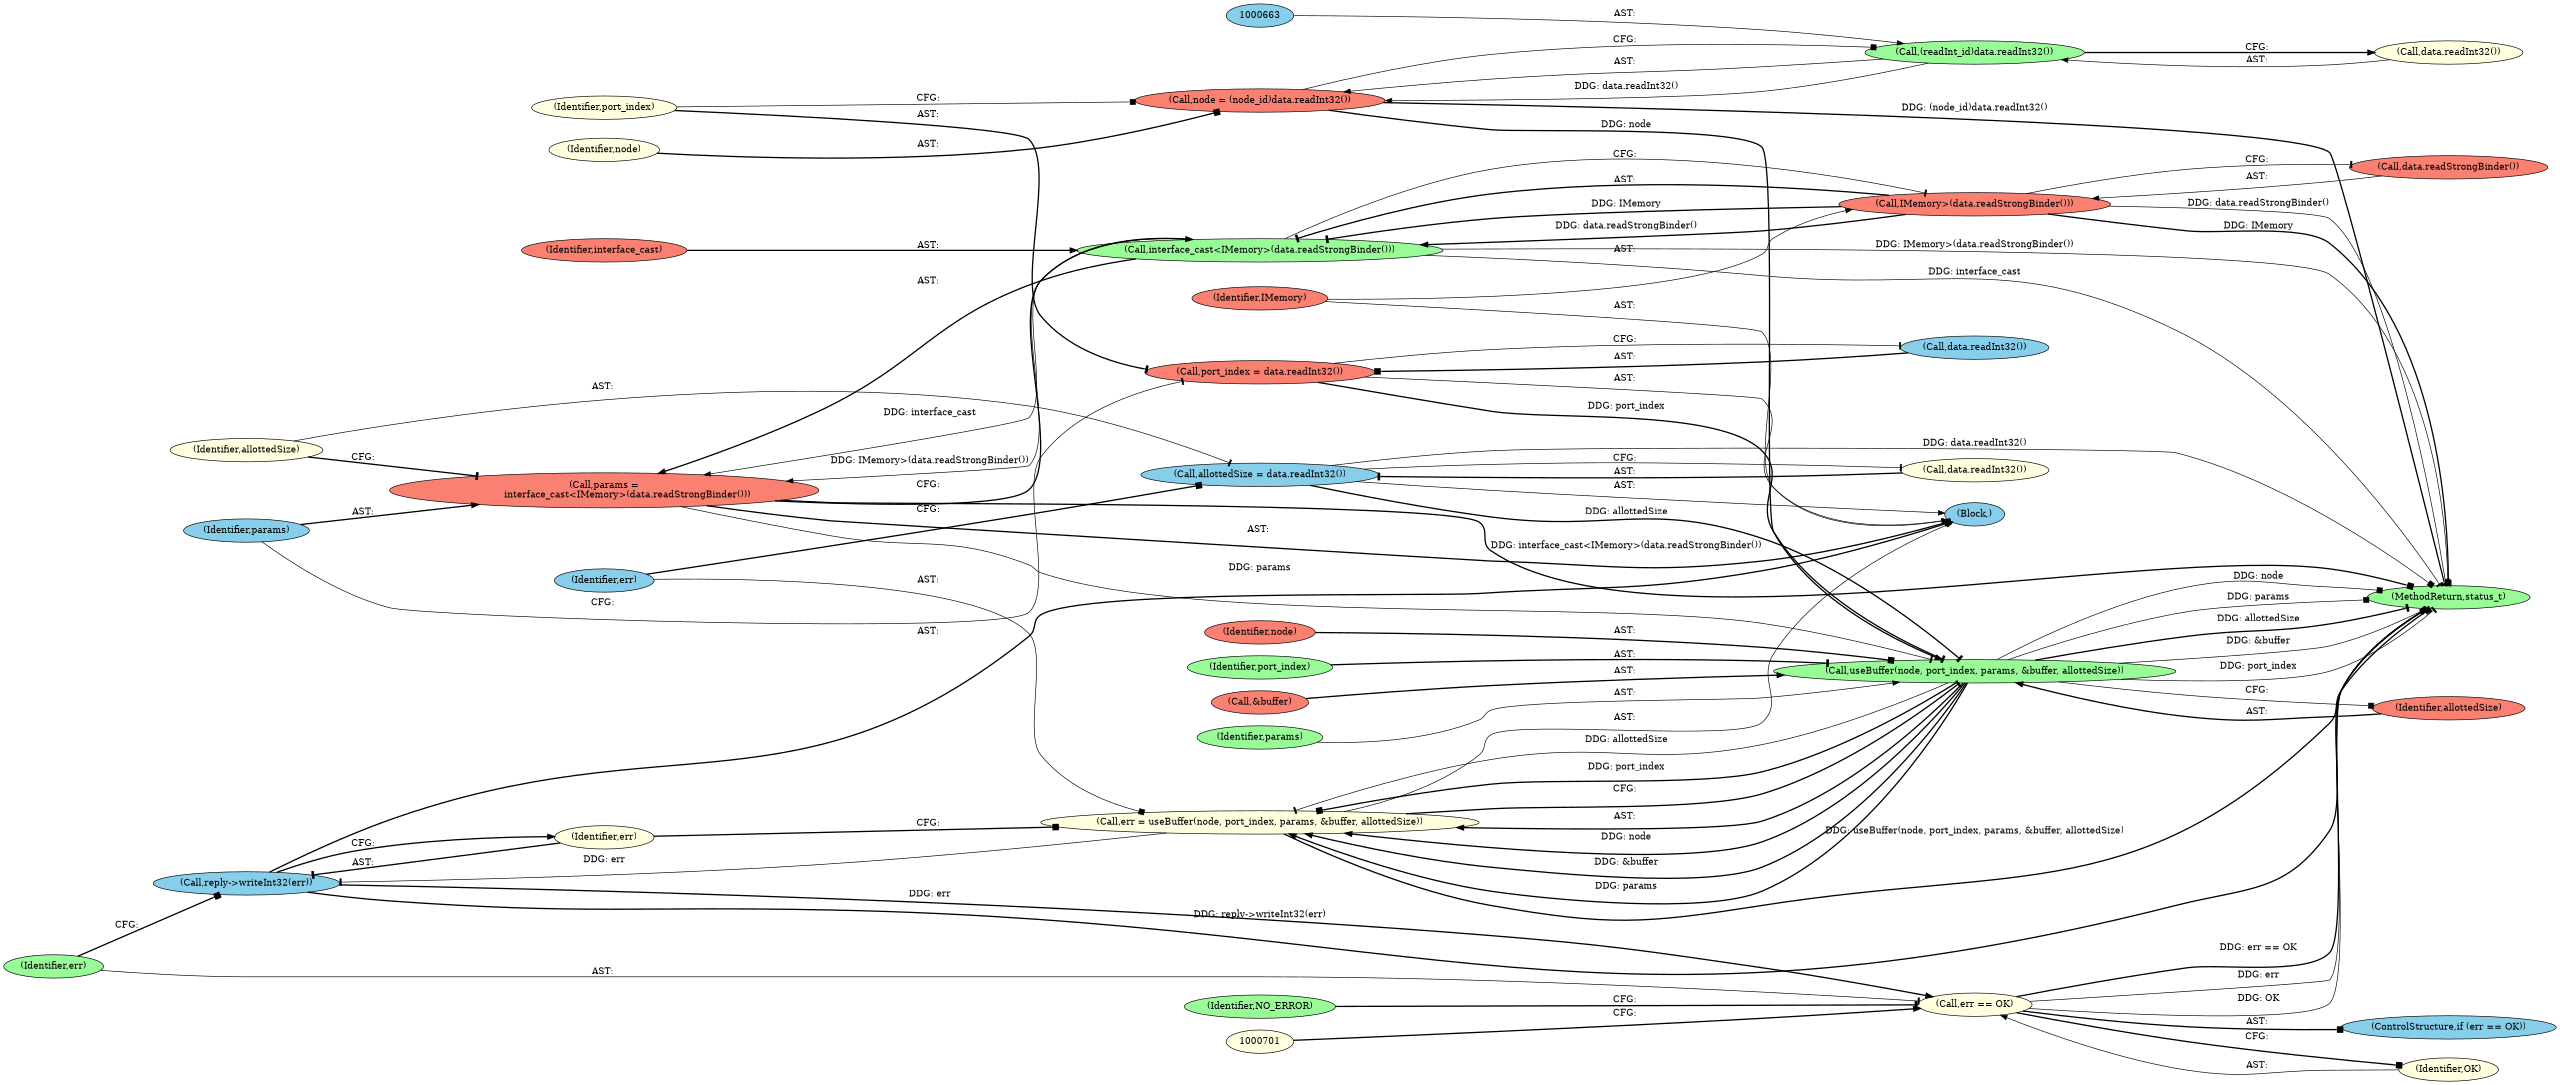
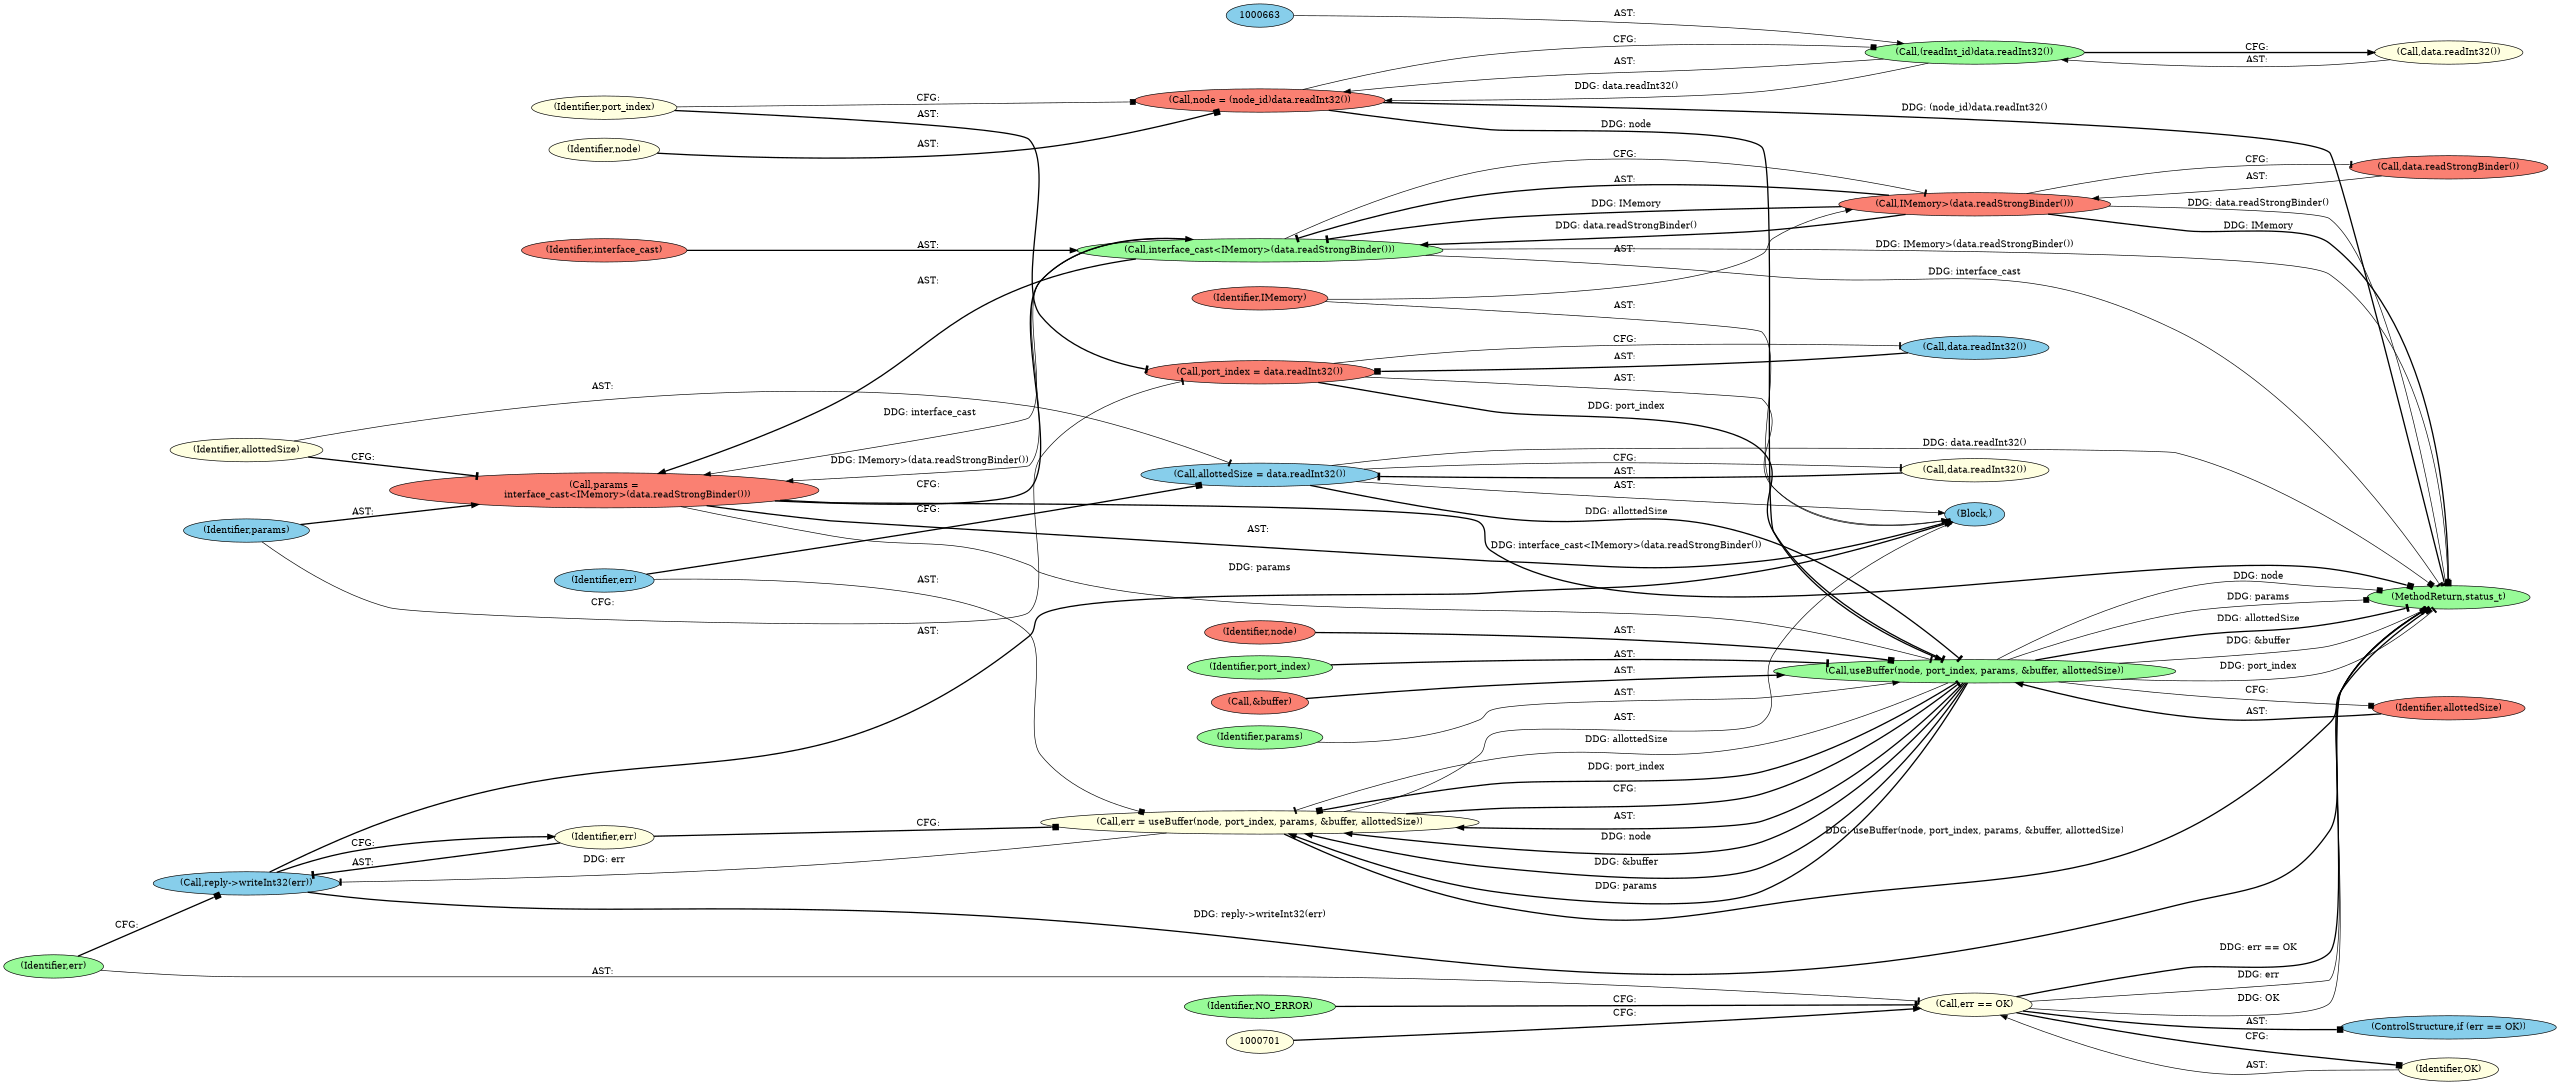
(1135, 912) -> none
